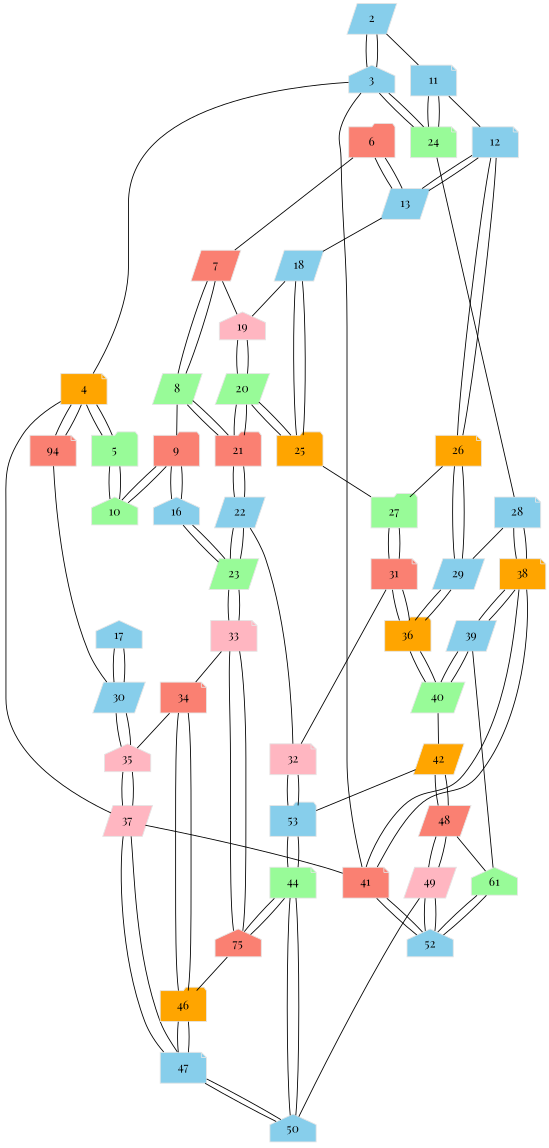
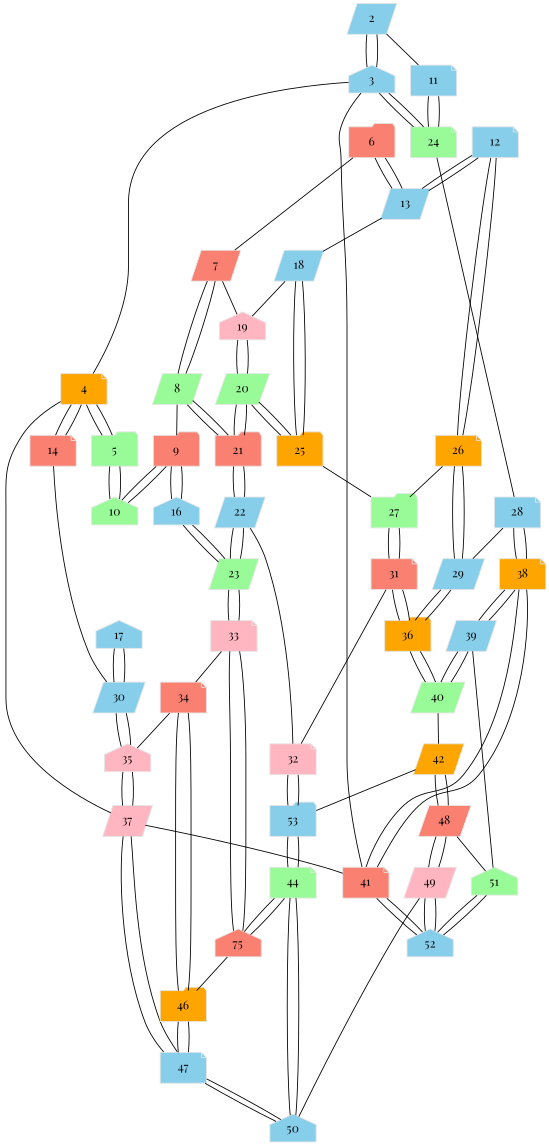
(464, 111) -> none
(53, 451) -> (53, 451)
(494, 883) -> (494, 883)
